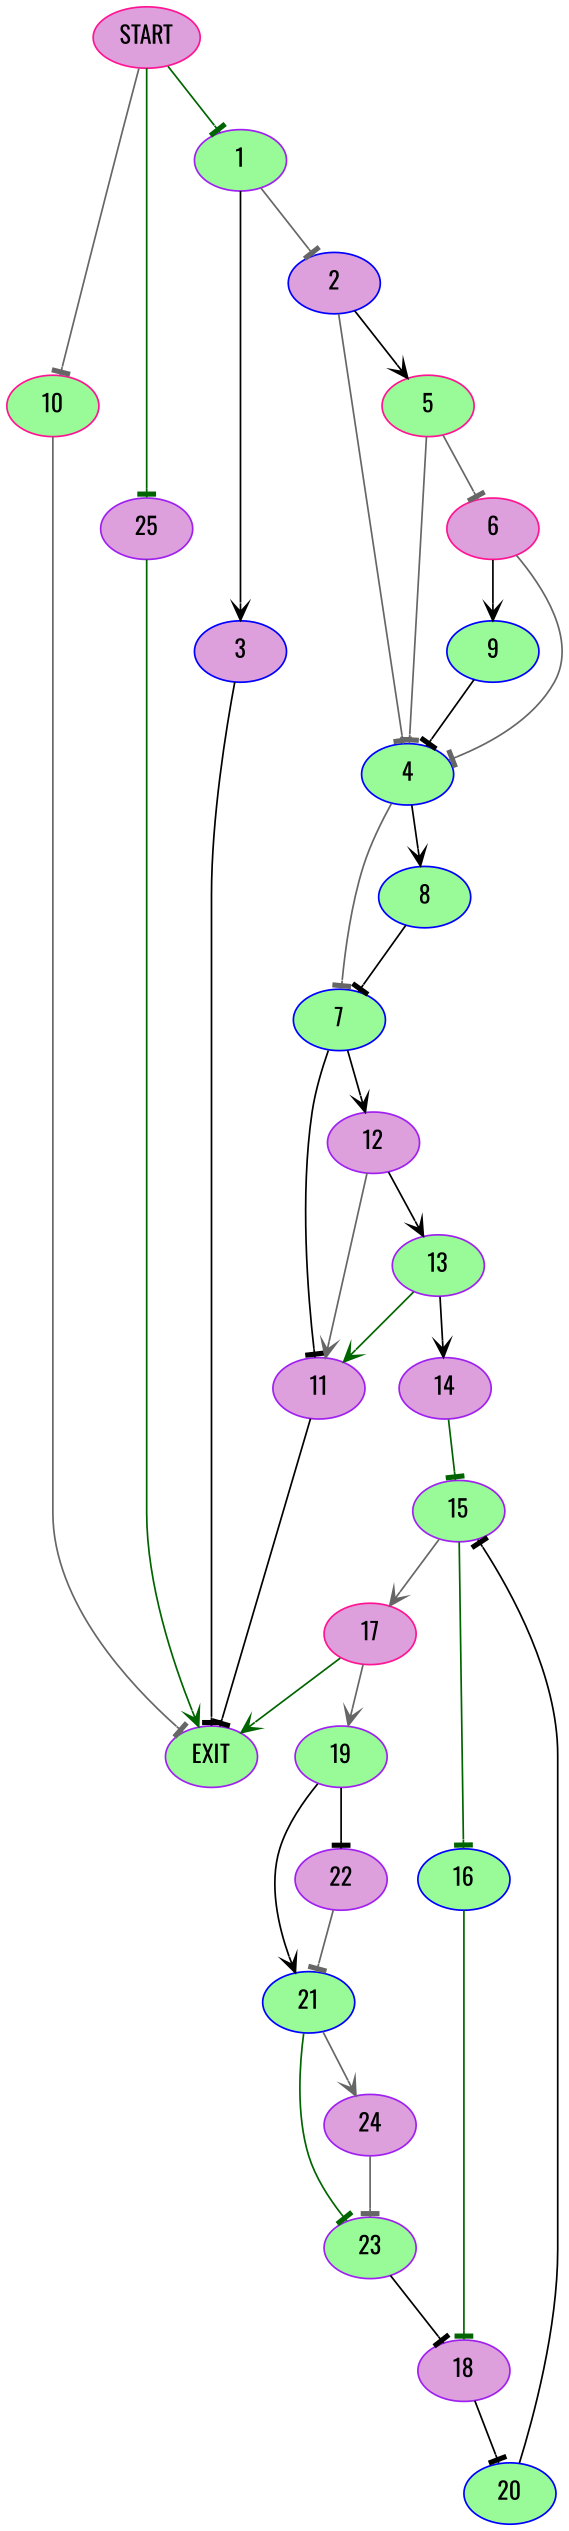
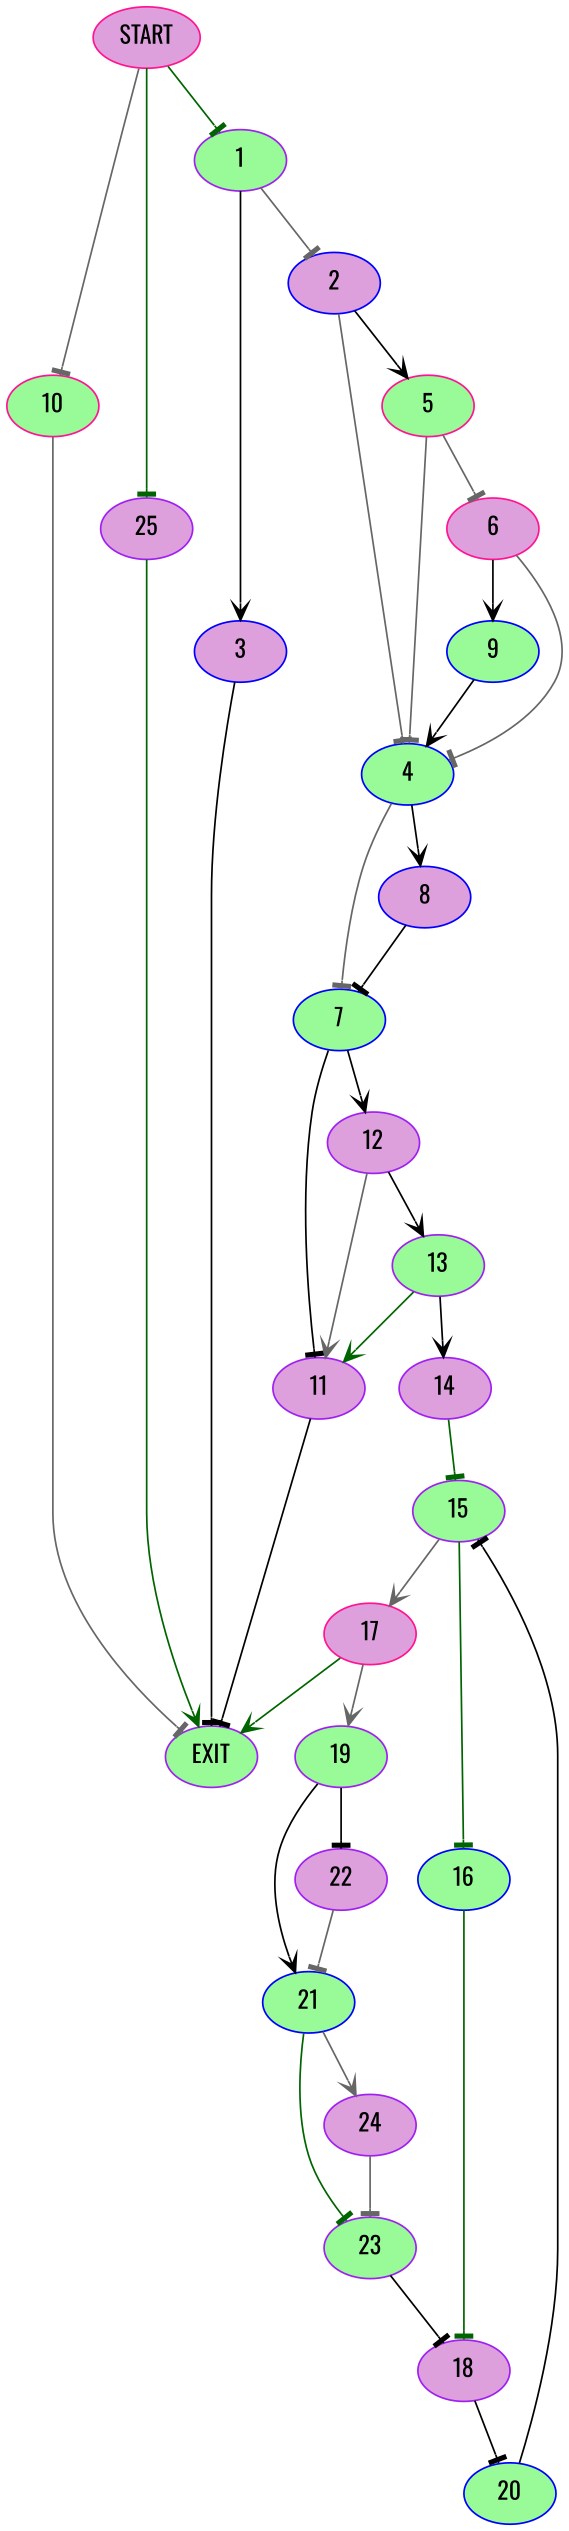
(453, 709) -> (455, 706)
(425, 897) -> (425, 897)
